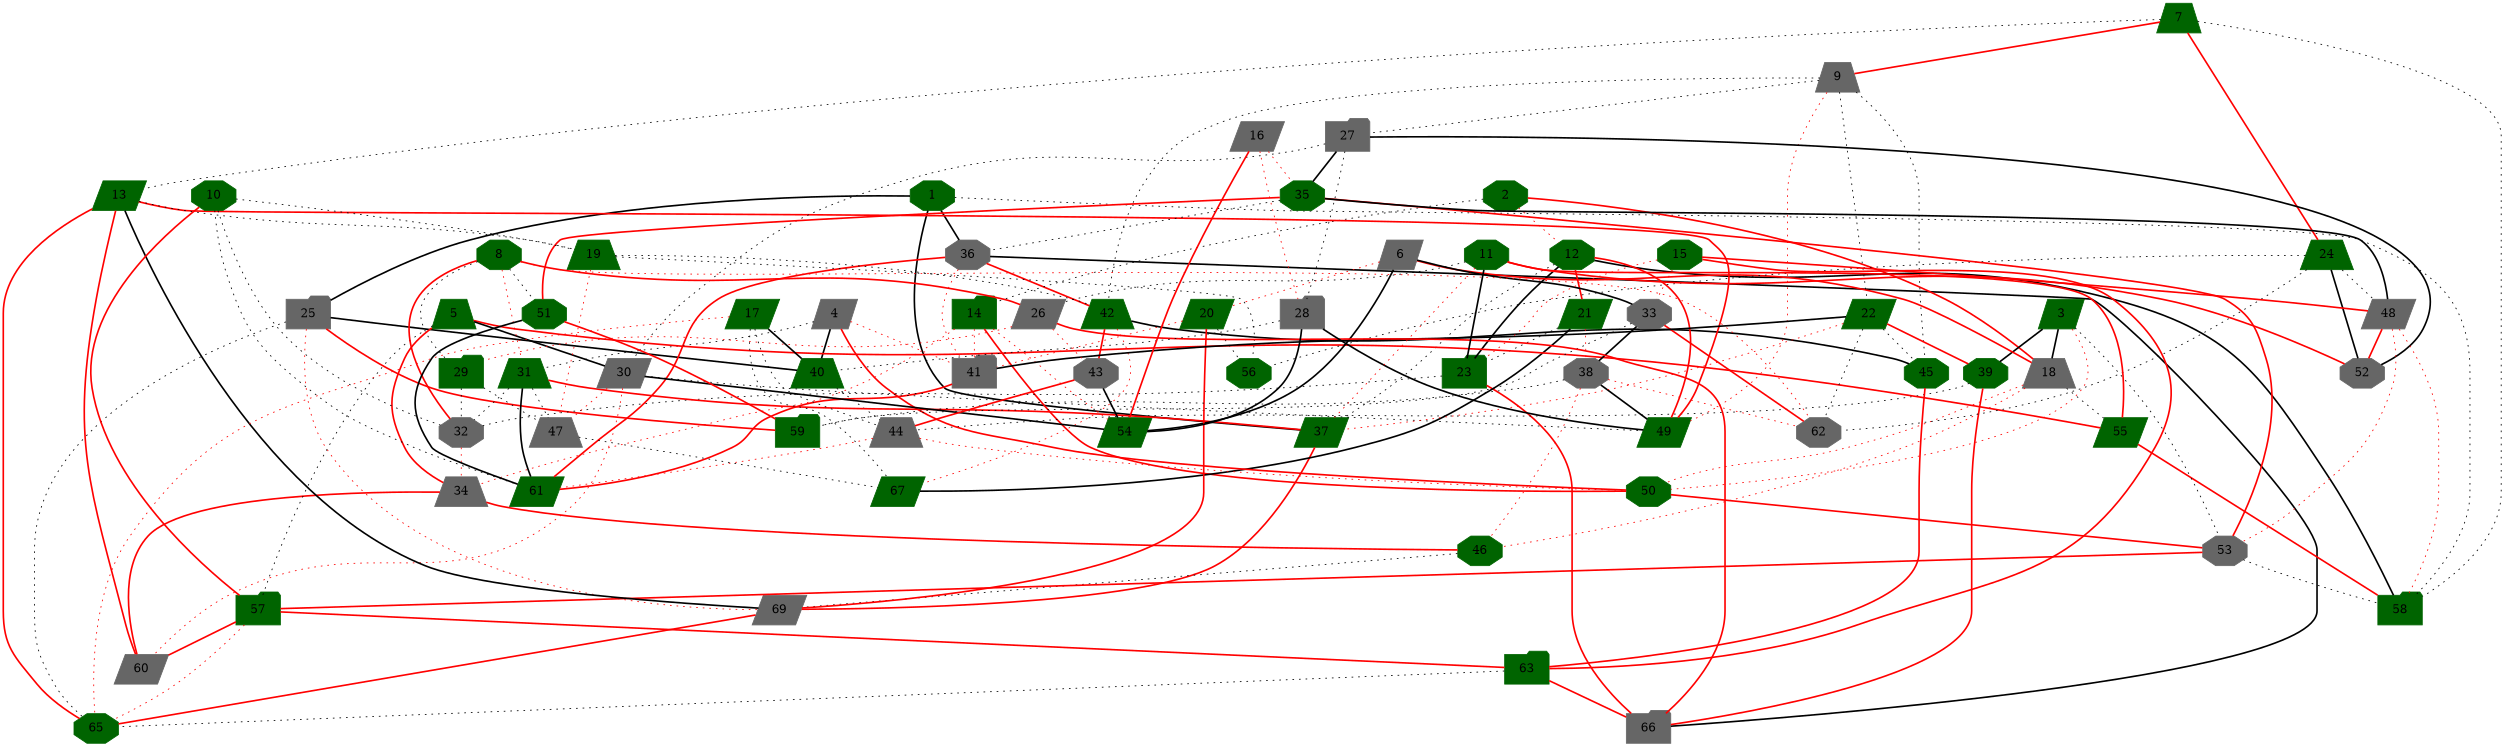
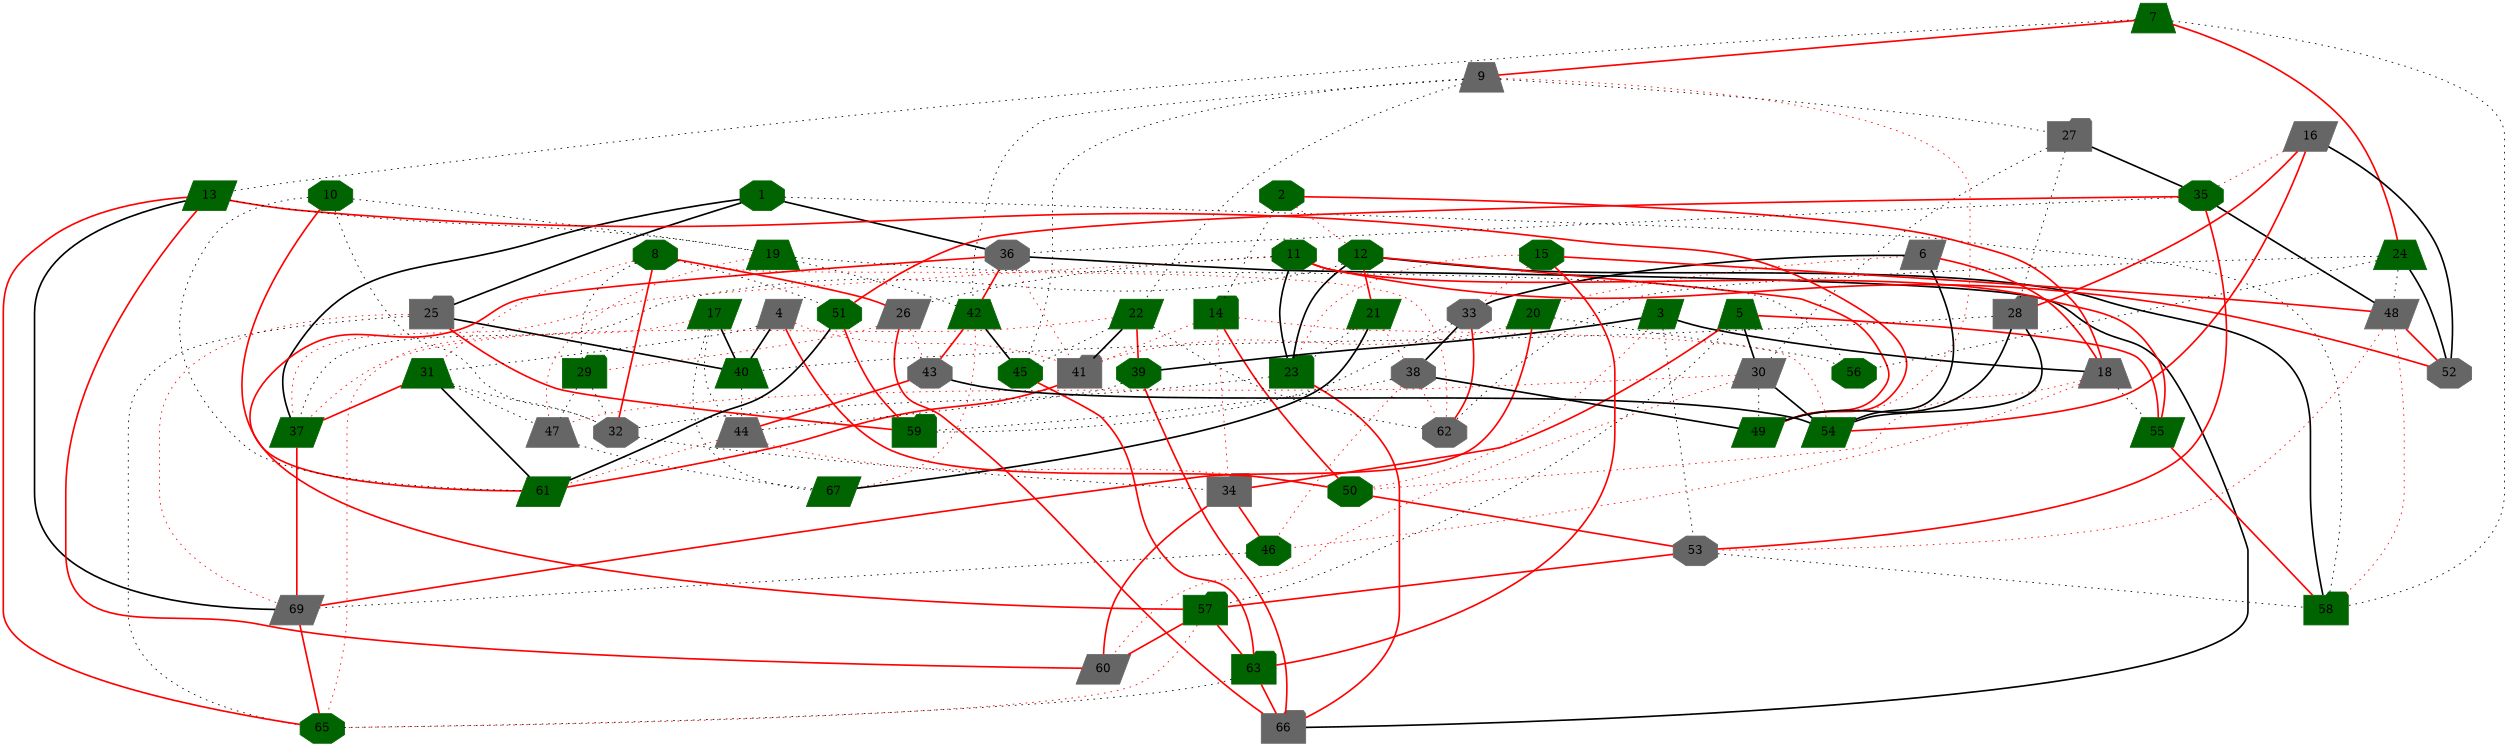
(1964, 157) -> (2428, 231)
(1277, 226) -> (2177, 243)
(461, 457) -> (1022, 477)
(461, 492) -> (1229, 492)
